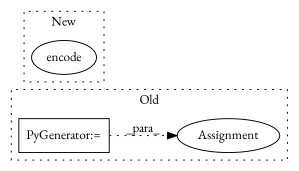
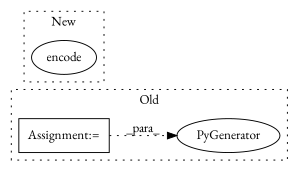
(64, 136) -> (64, 136)
(228, 136) -> (228, 136)
